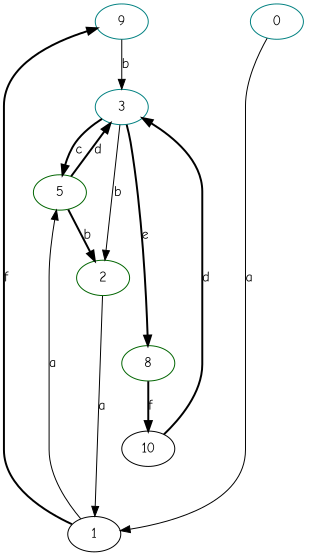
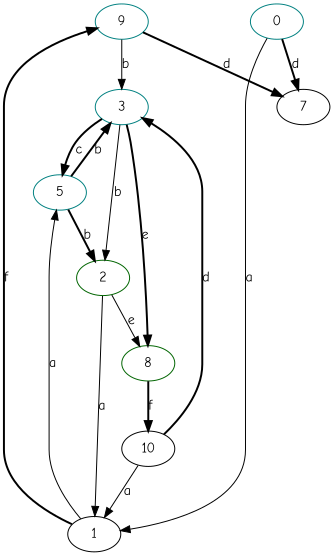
none -> (303, 107)
(98, 150) -> (98, 150)
(60, 192) -> (60, 192)
none -> (123, 316)
none -> (124, 487)
